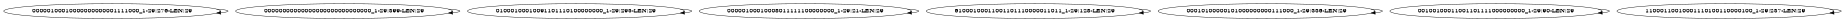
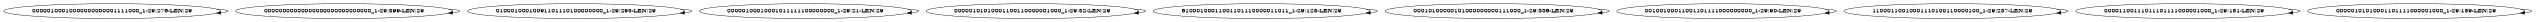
(805, 11) -> (805, 11)
none -> (1032, 11)
none -> (2184, 11)
none -> (2416, 11)
